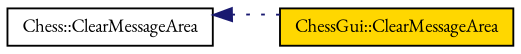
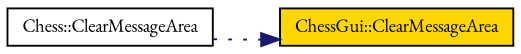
(256, 14) -> (237, 40)
